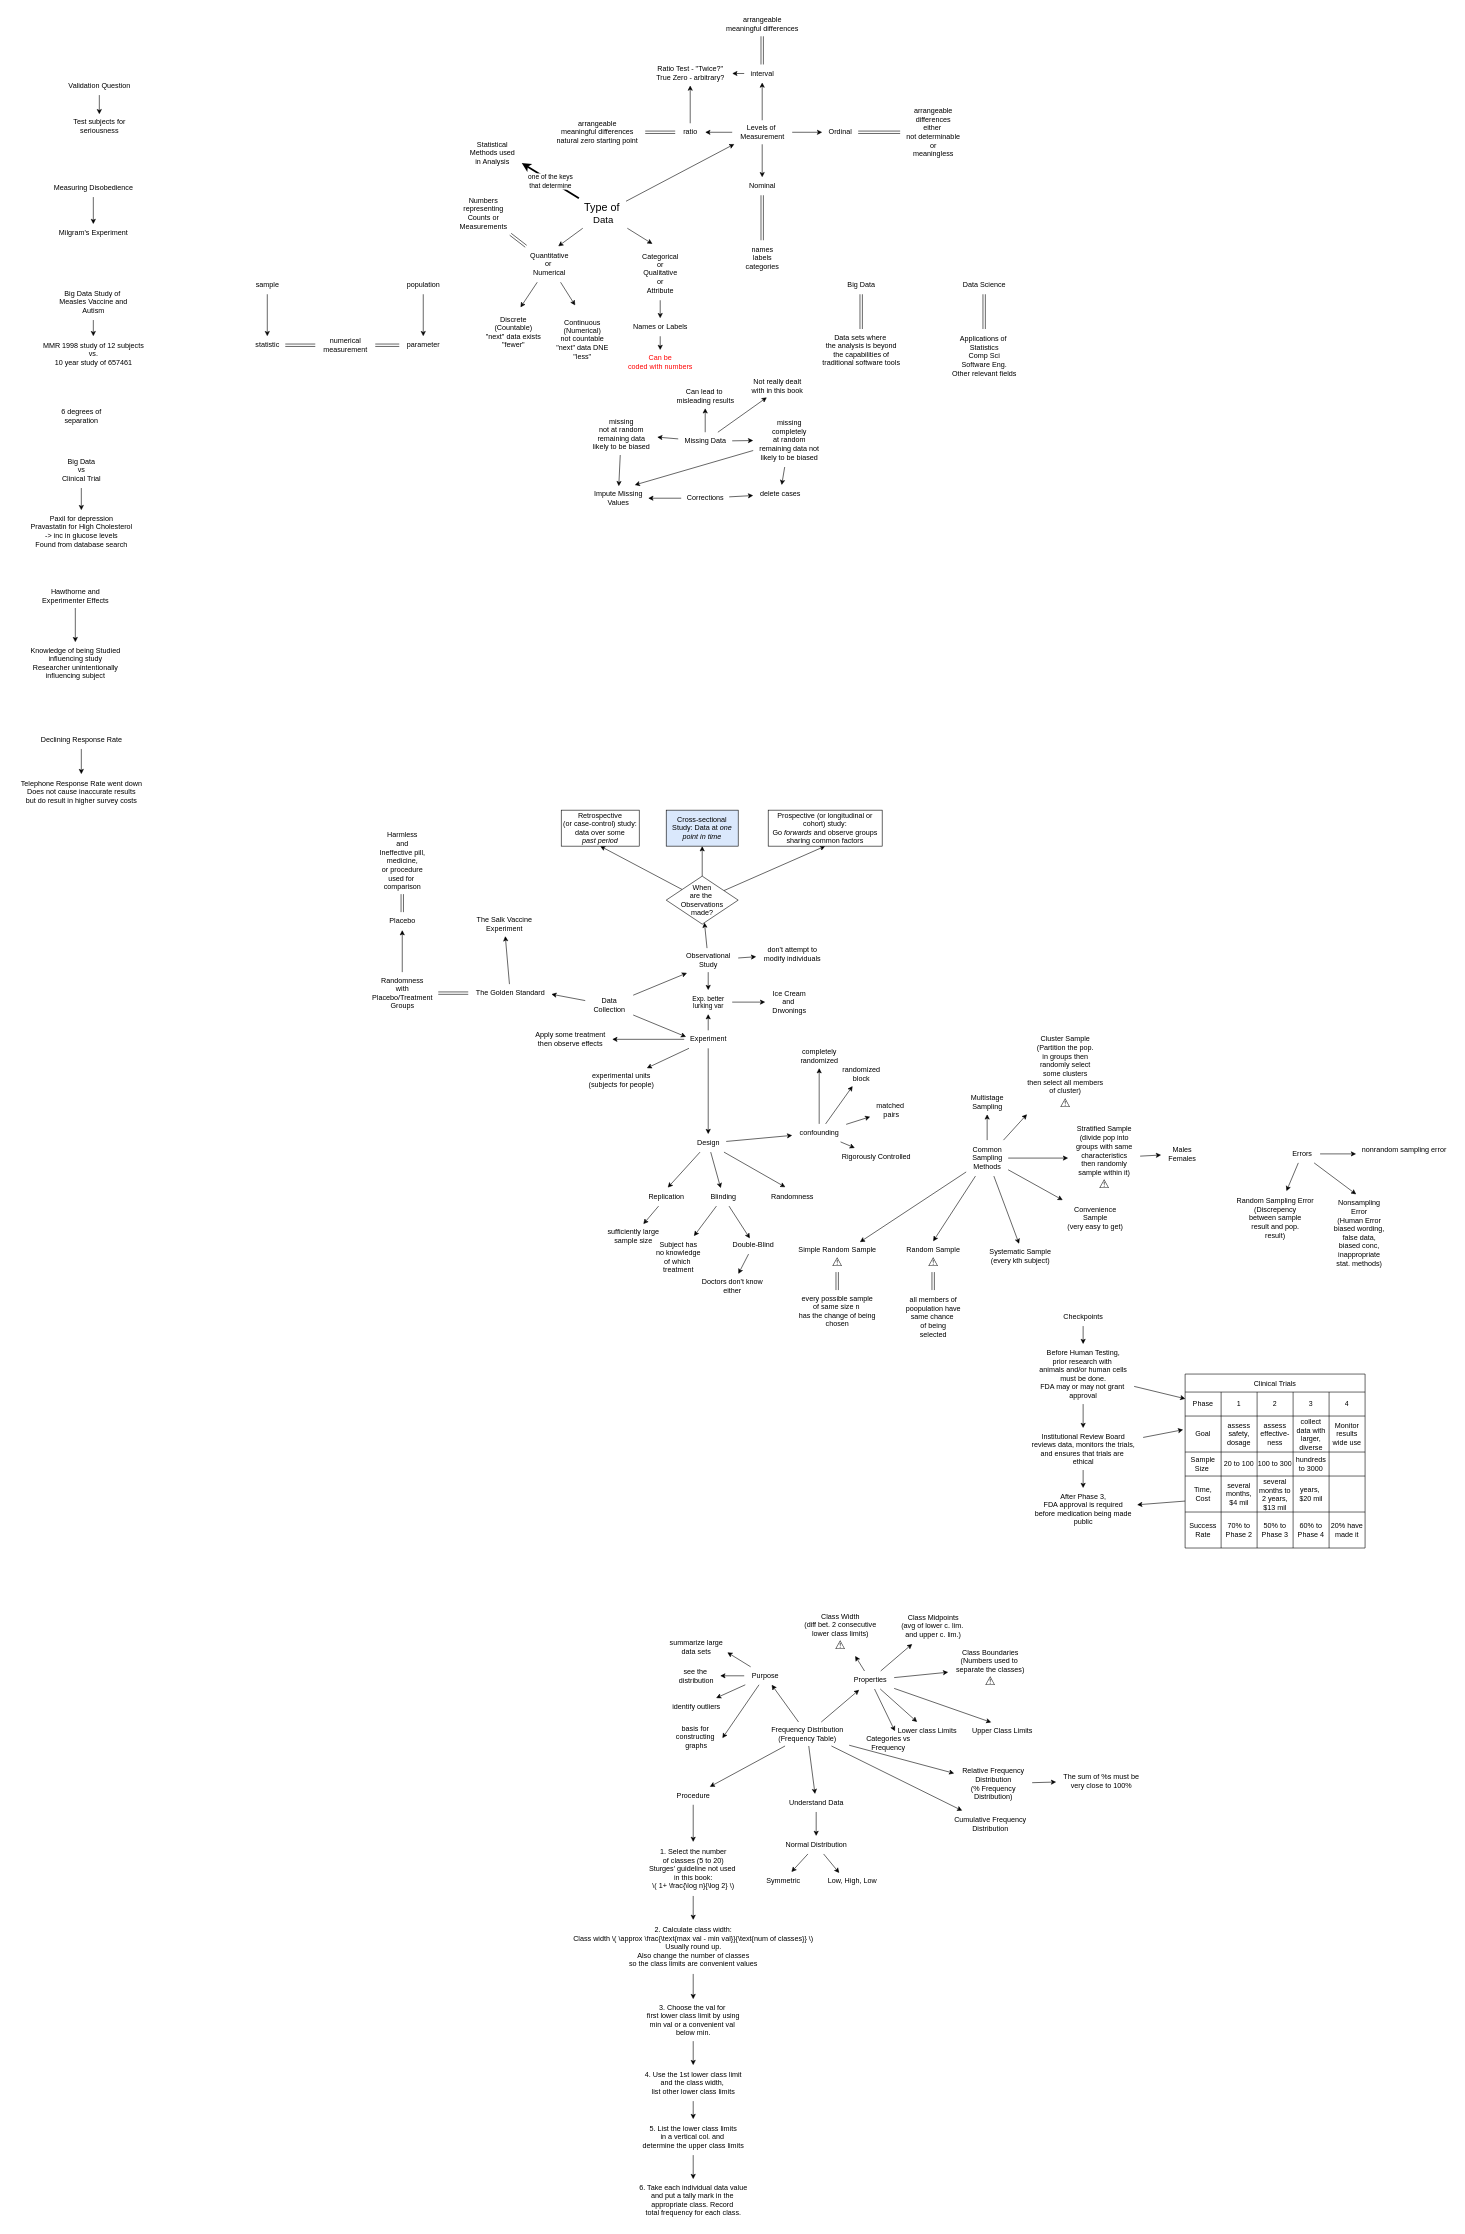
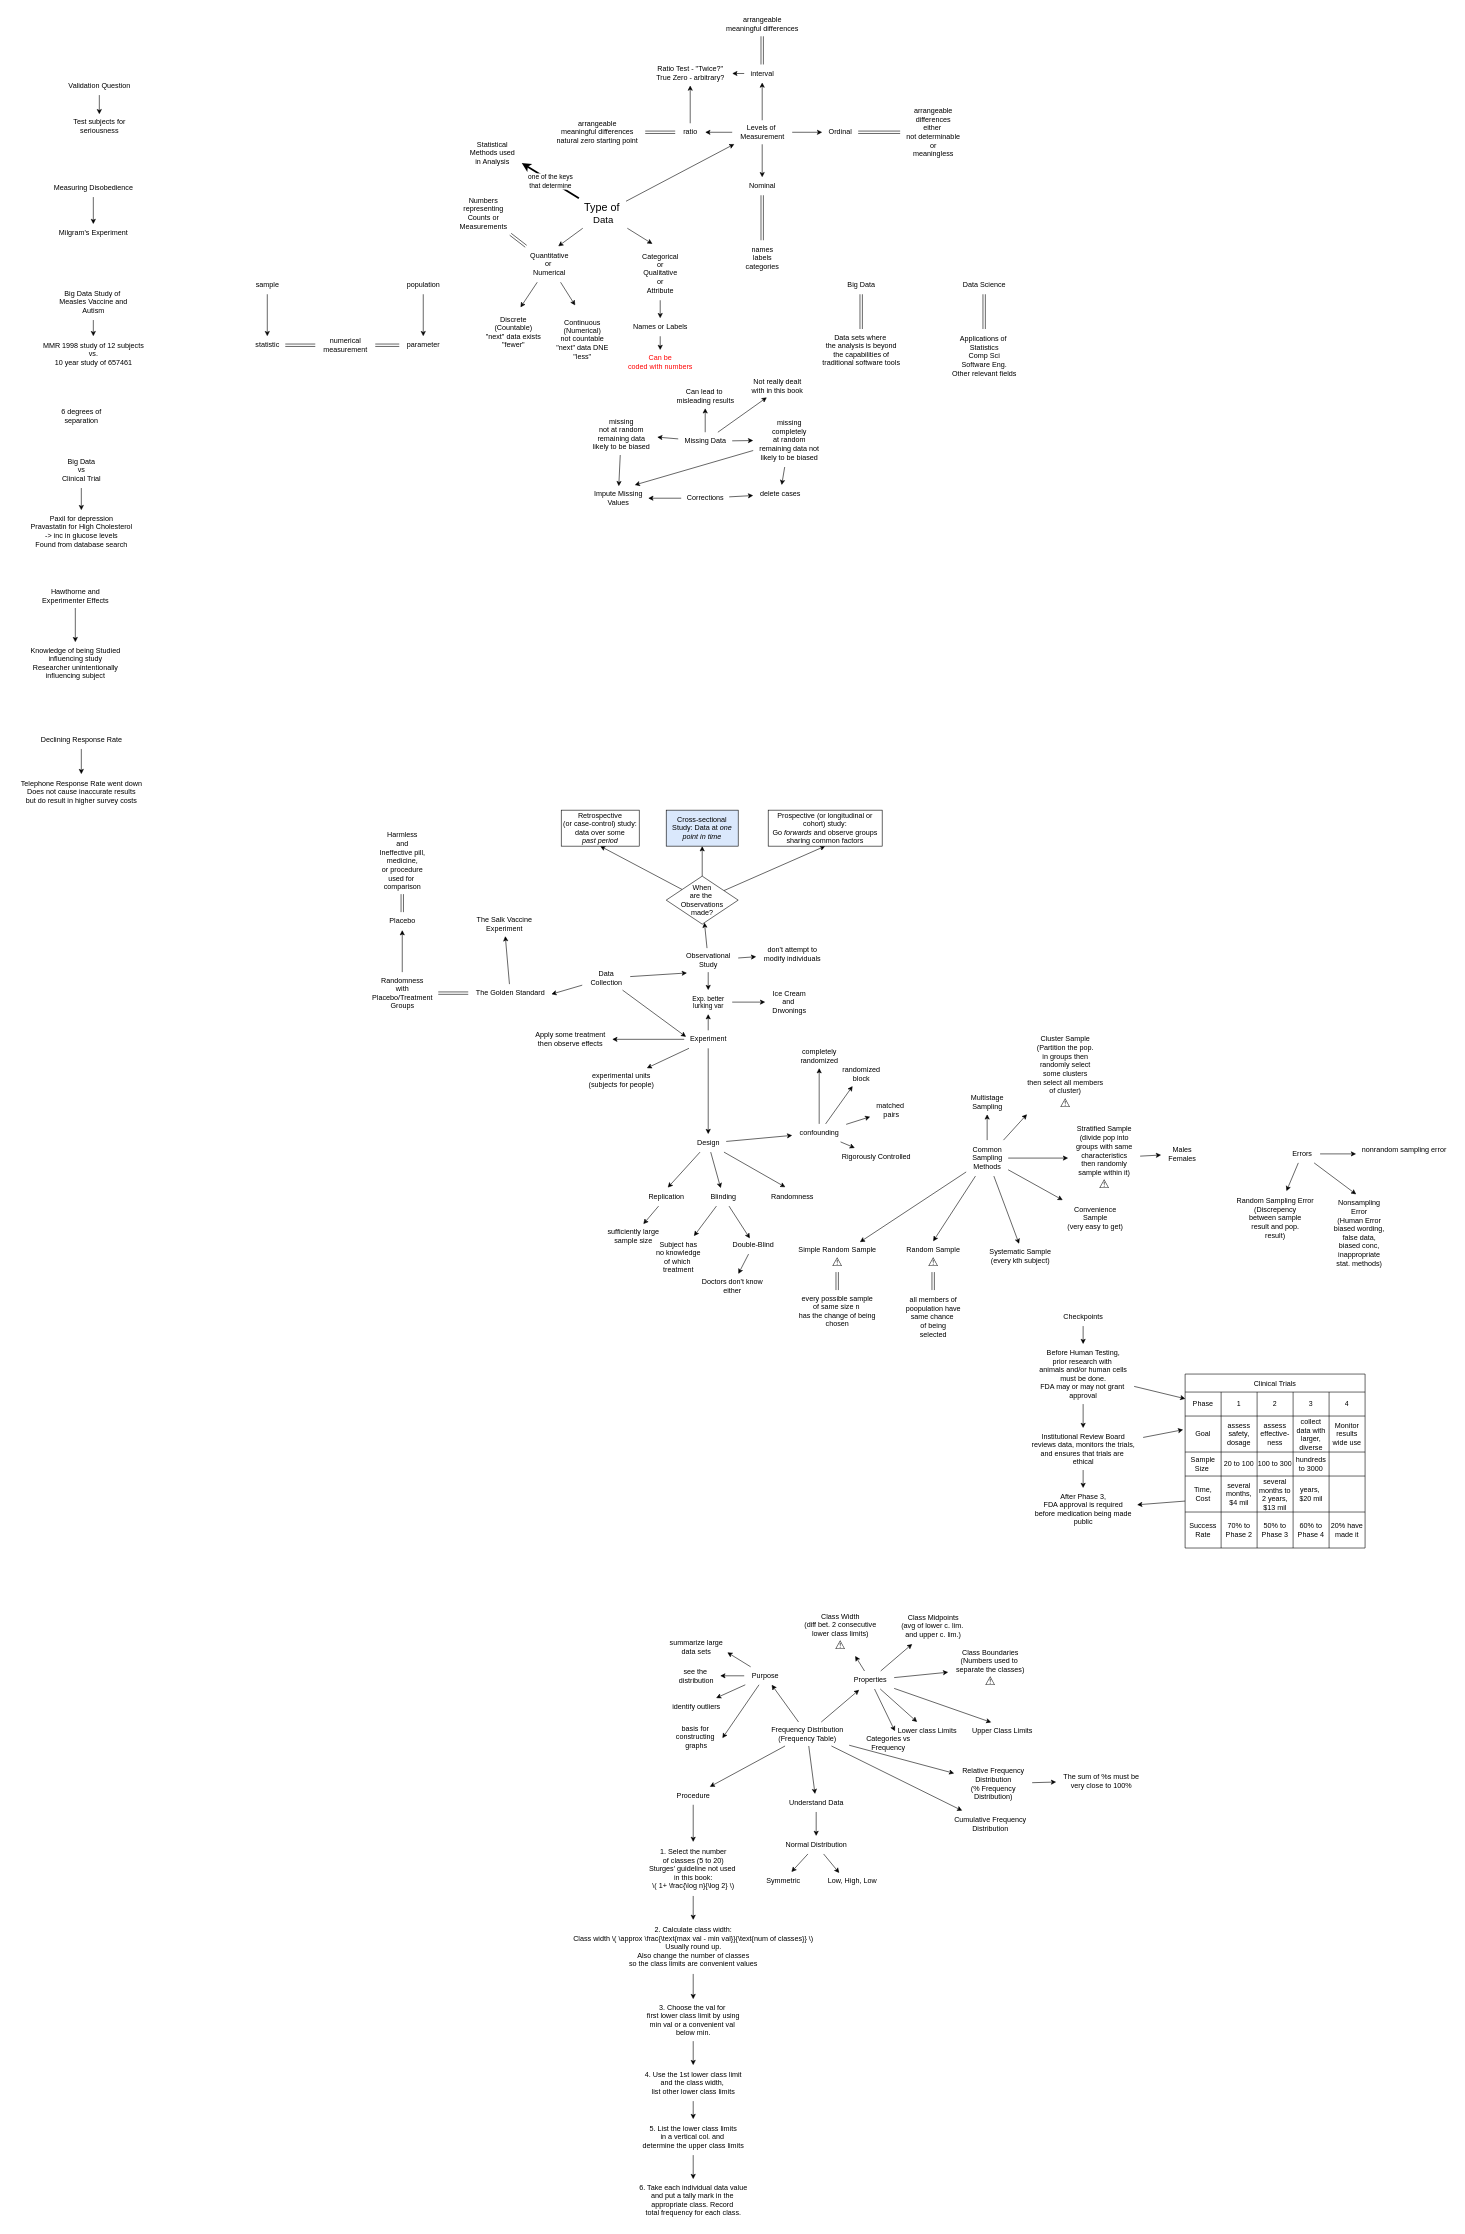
(609, 1005) -> (606, 978)
